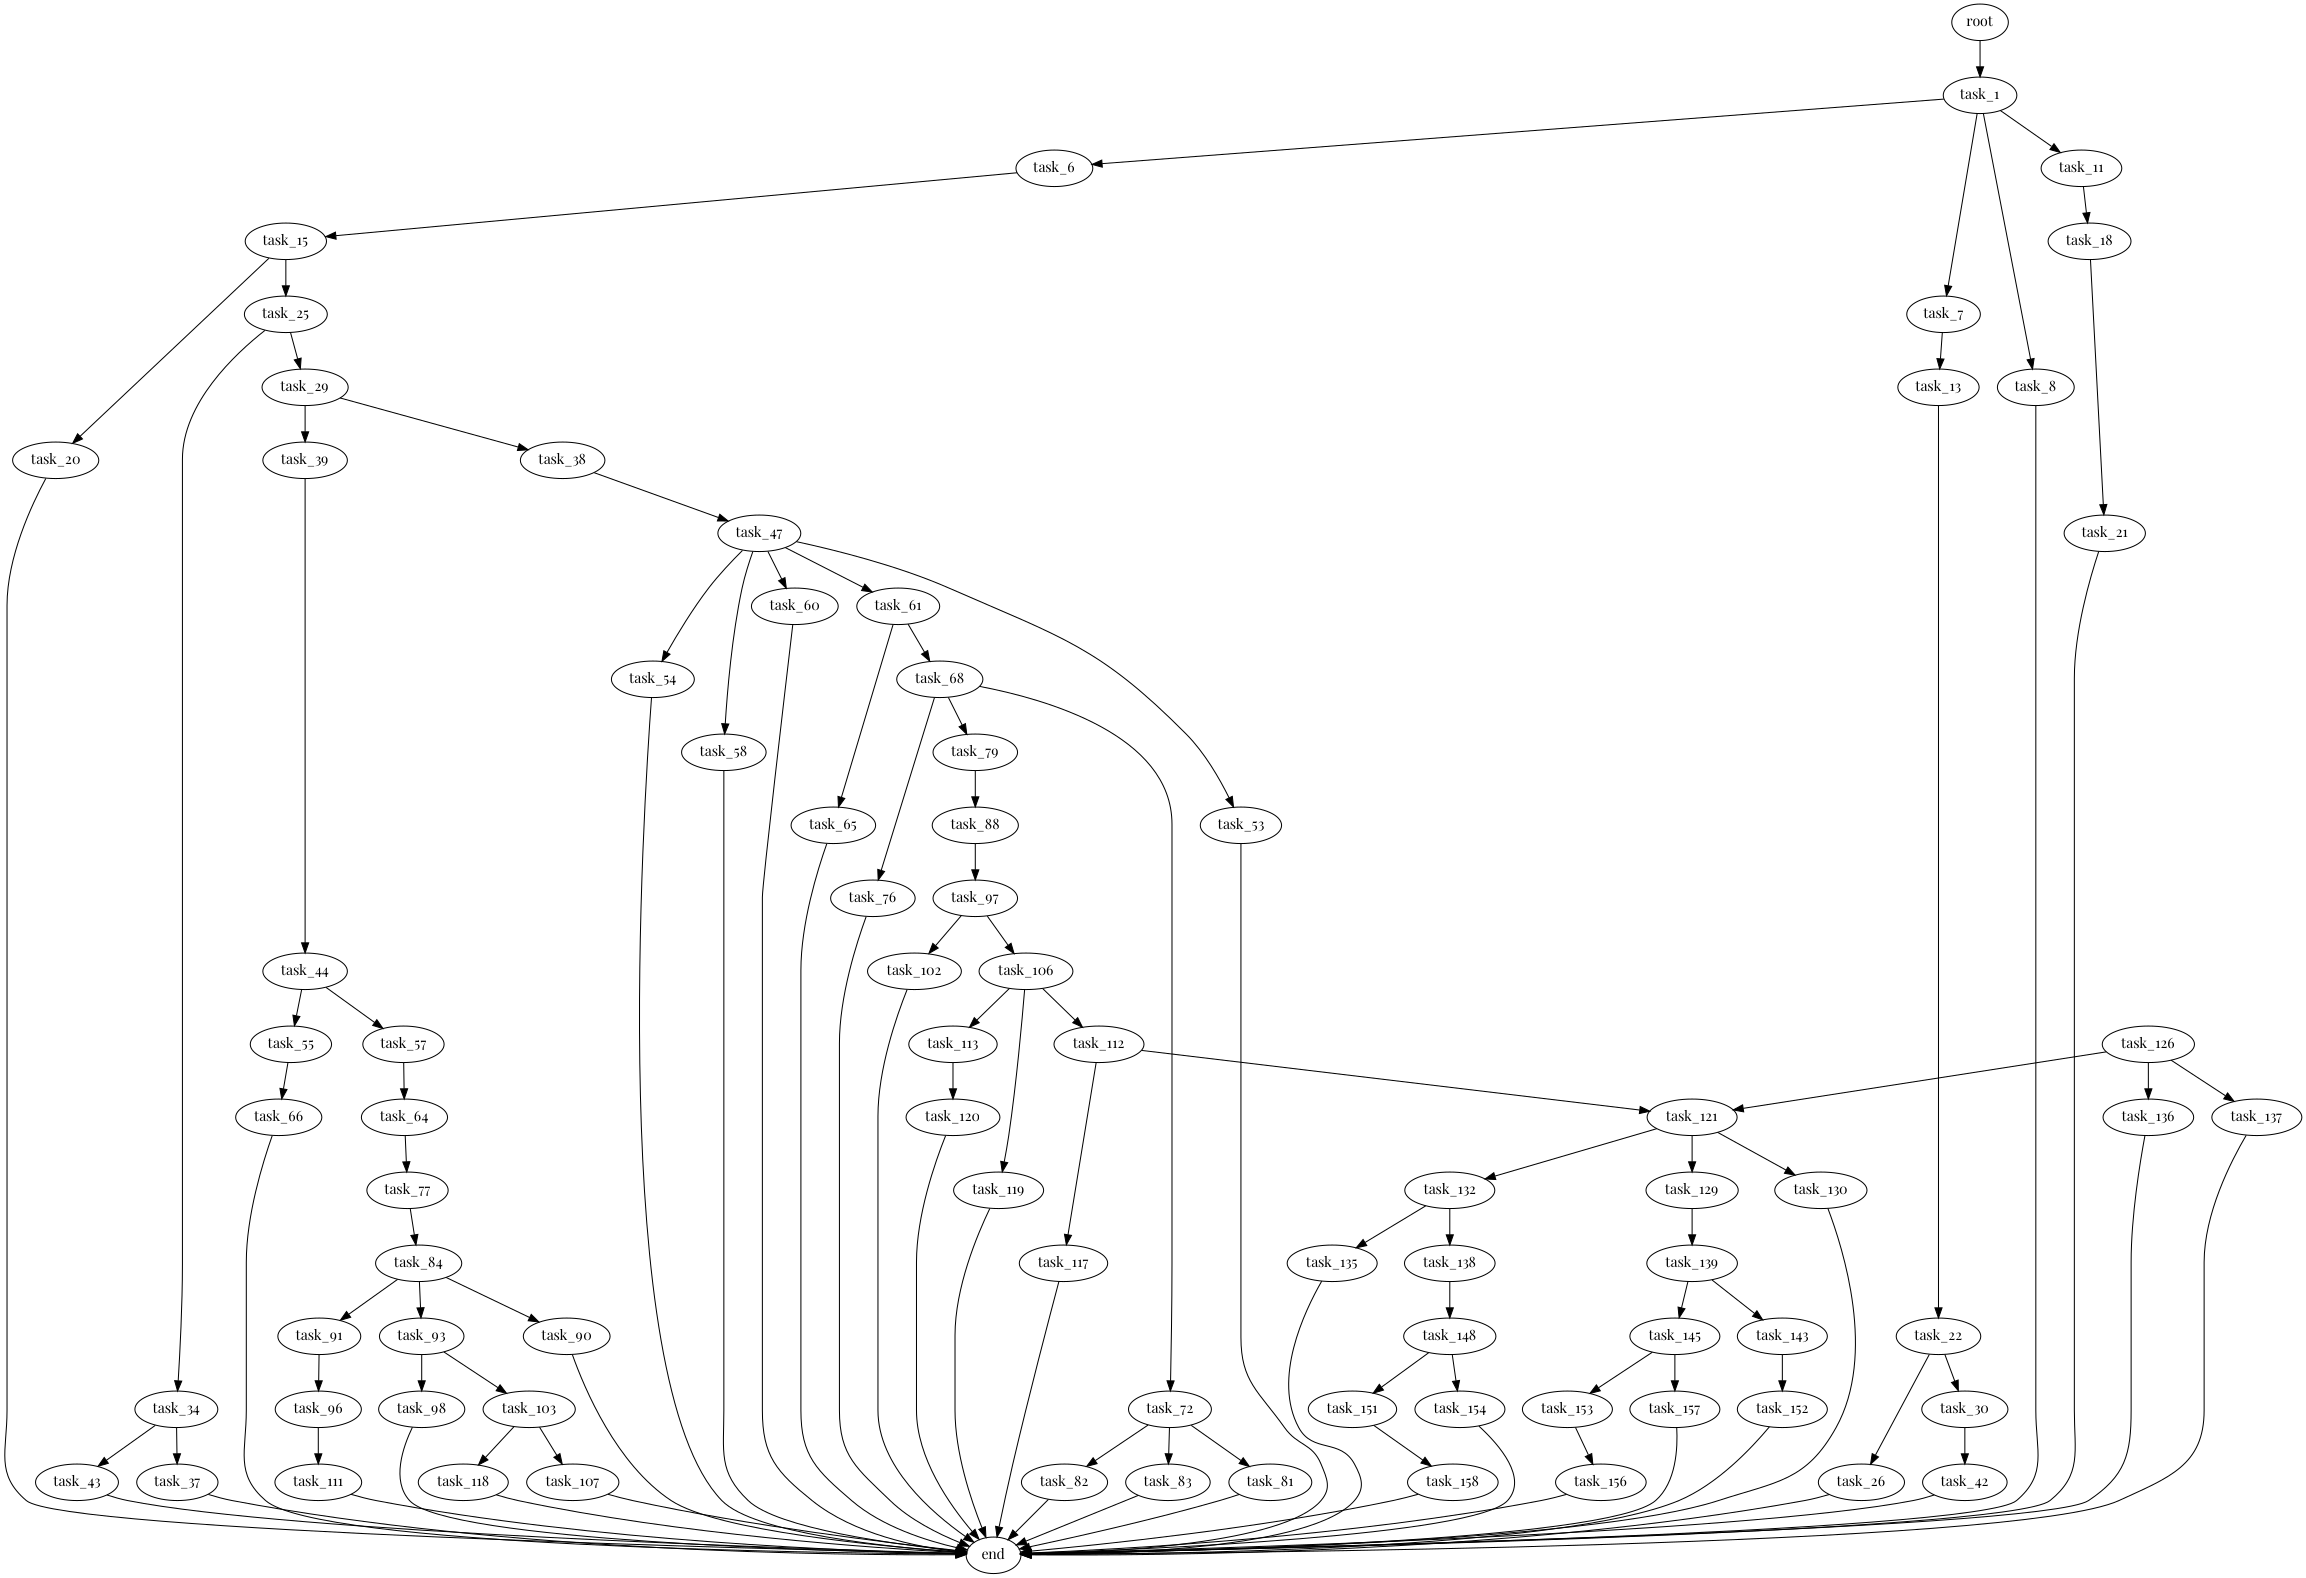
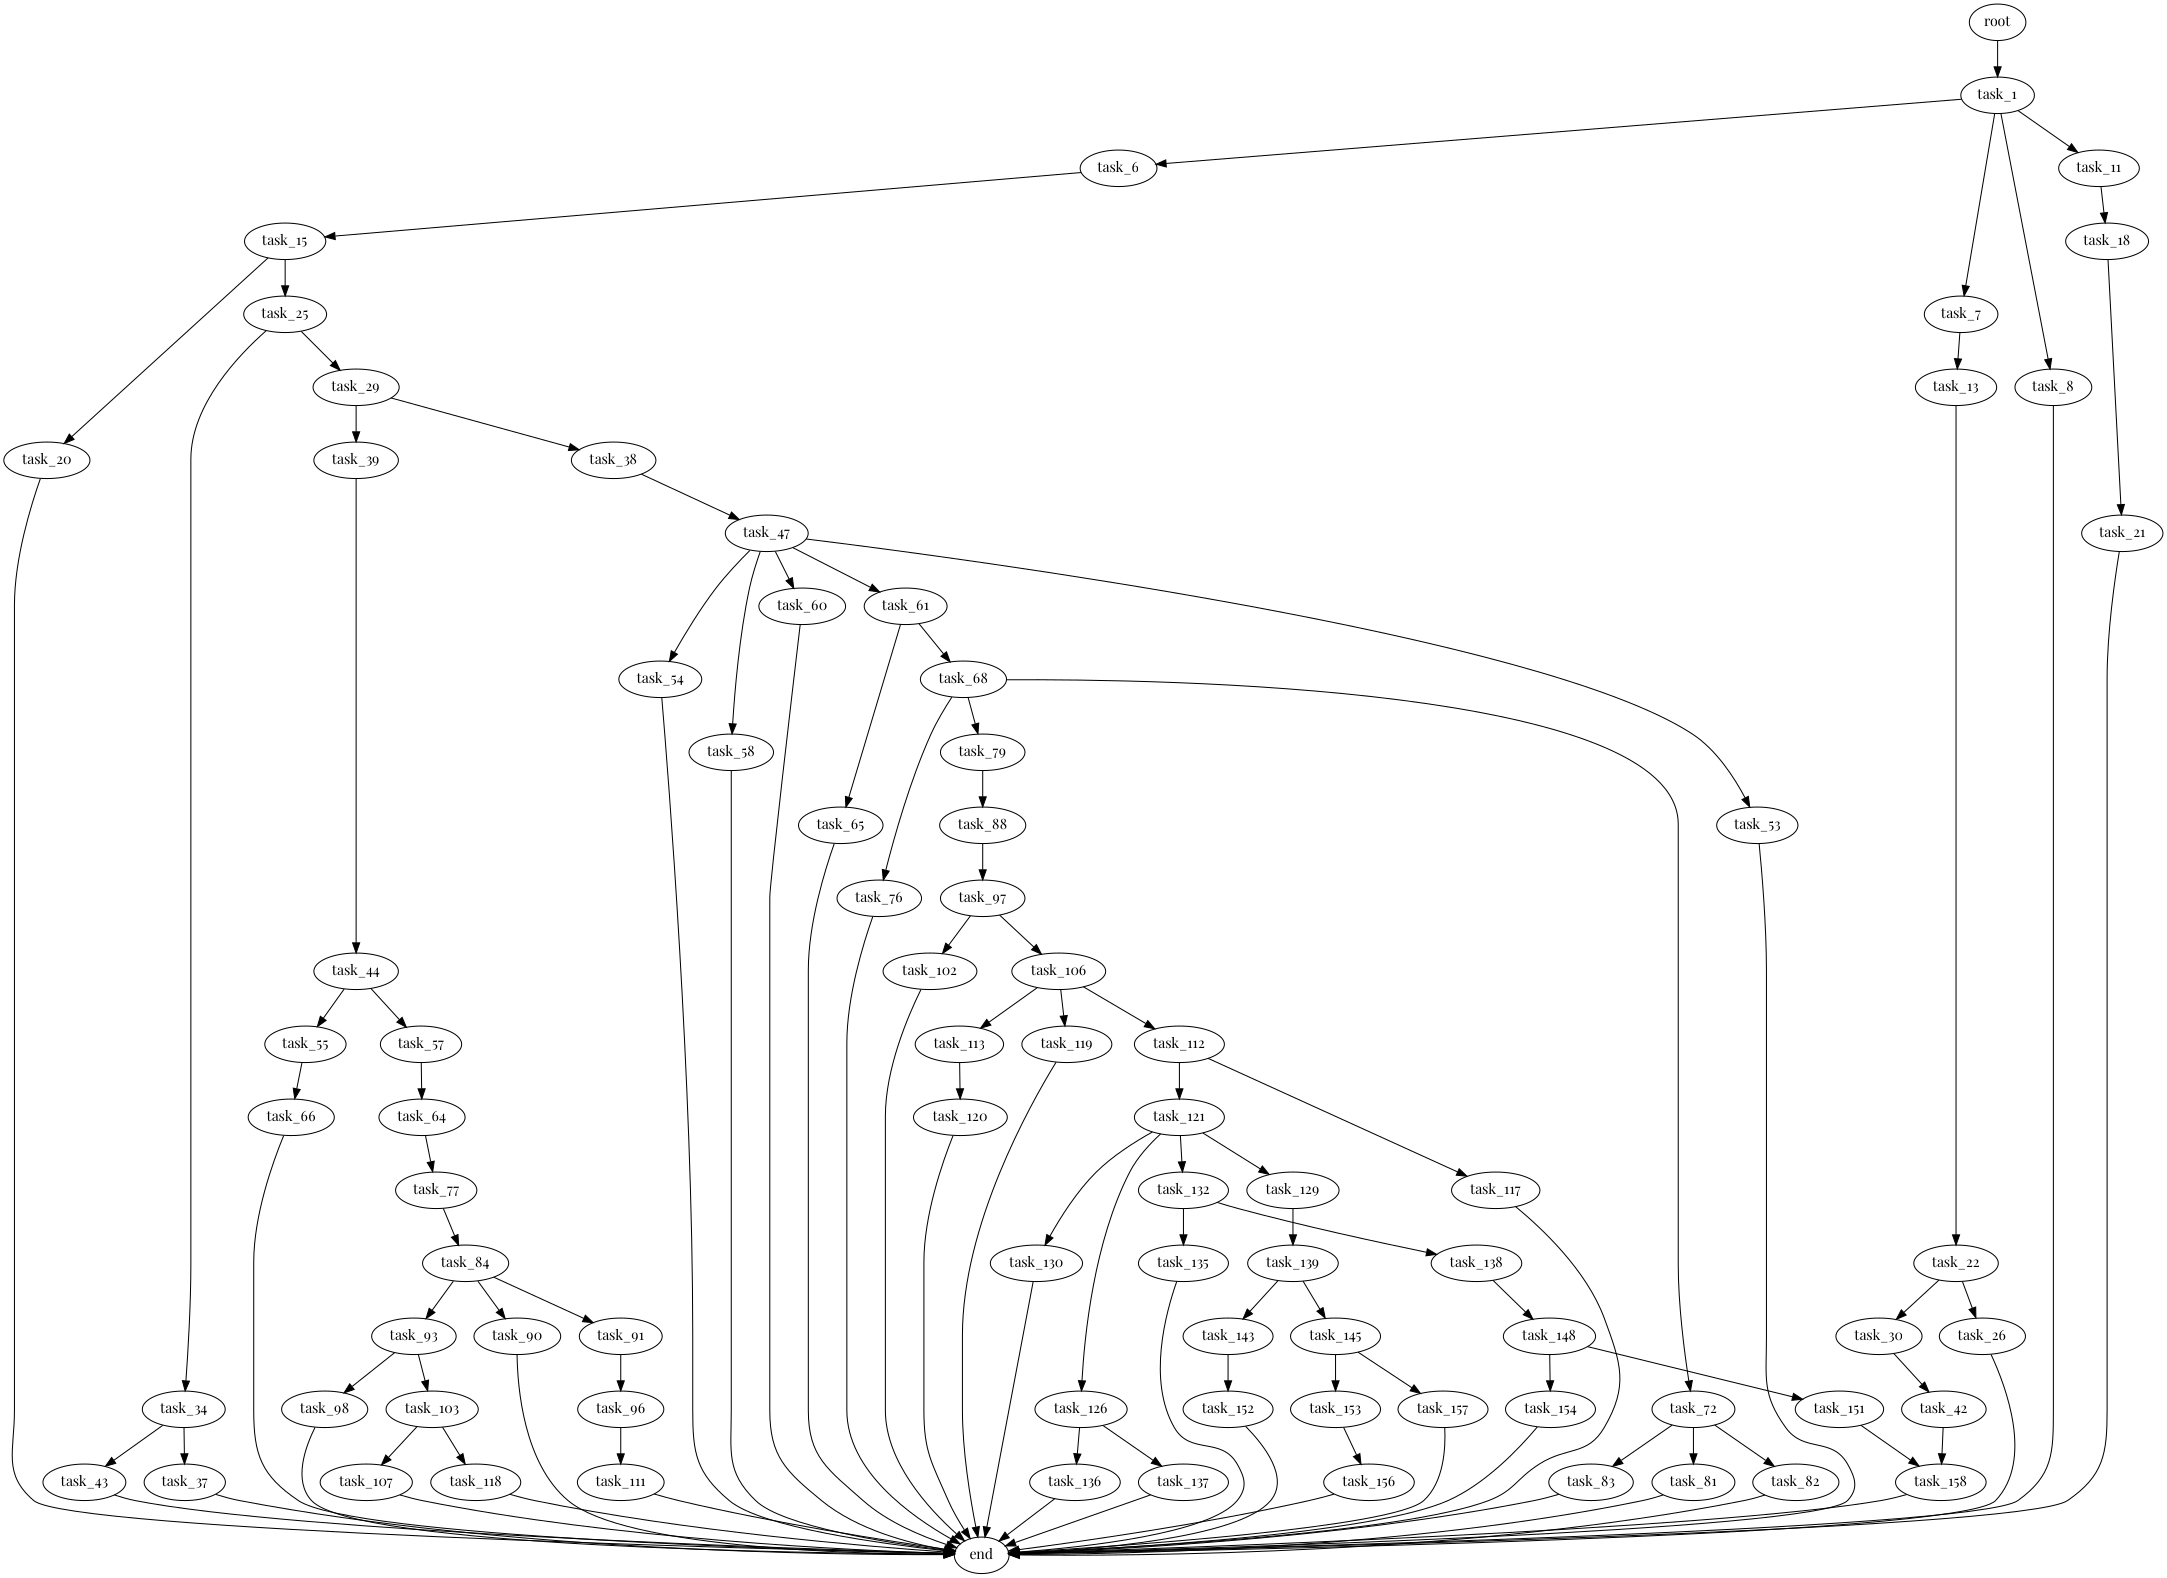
(1925, 1080) -> (1101, 1250)
(1710, 1523) -> (1943, 1441)
